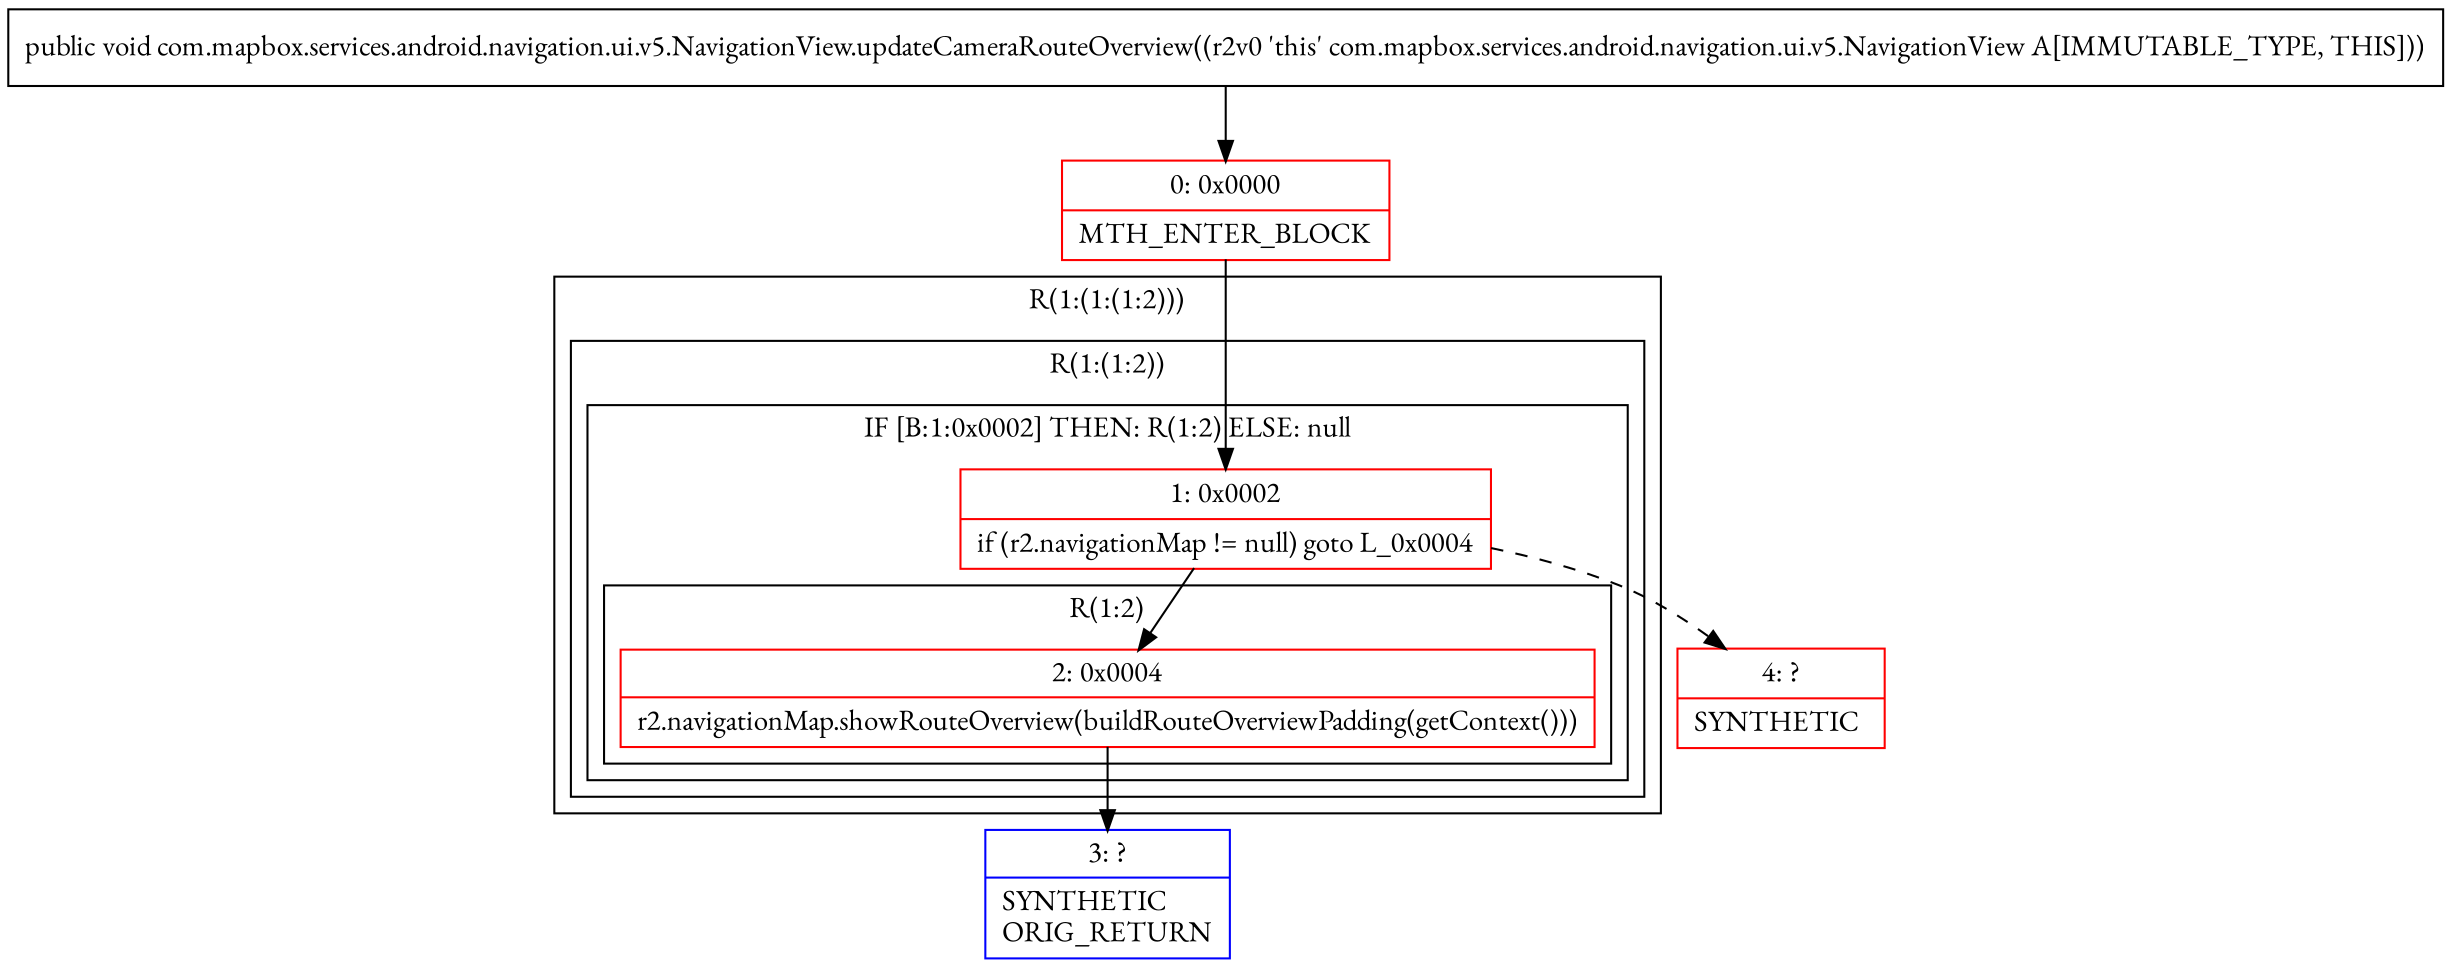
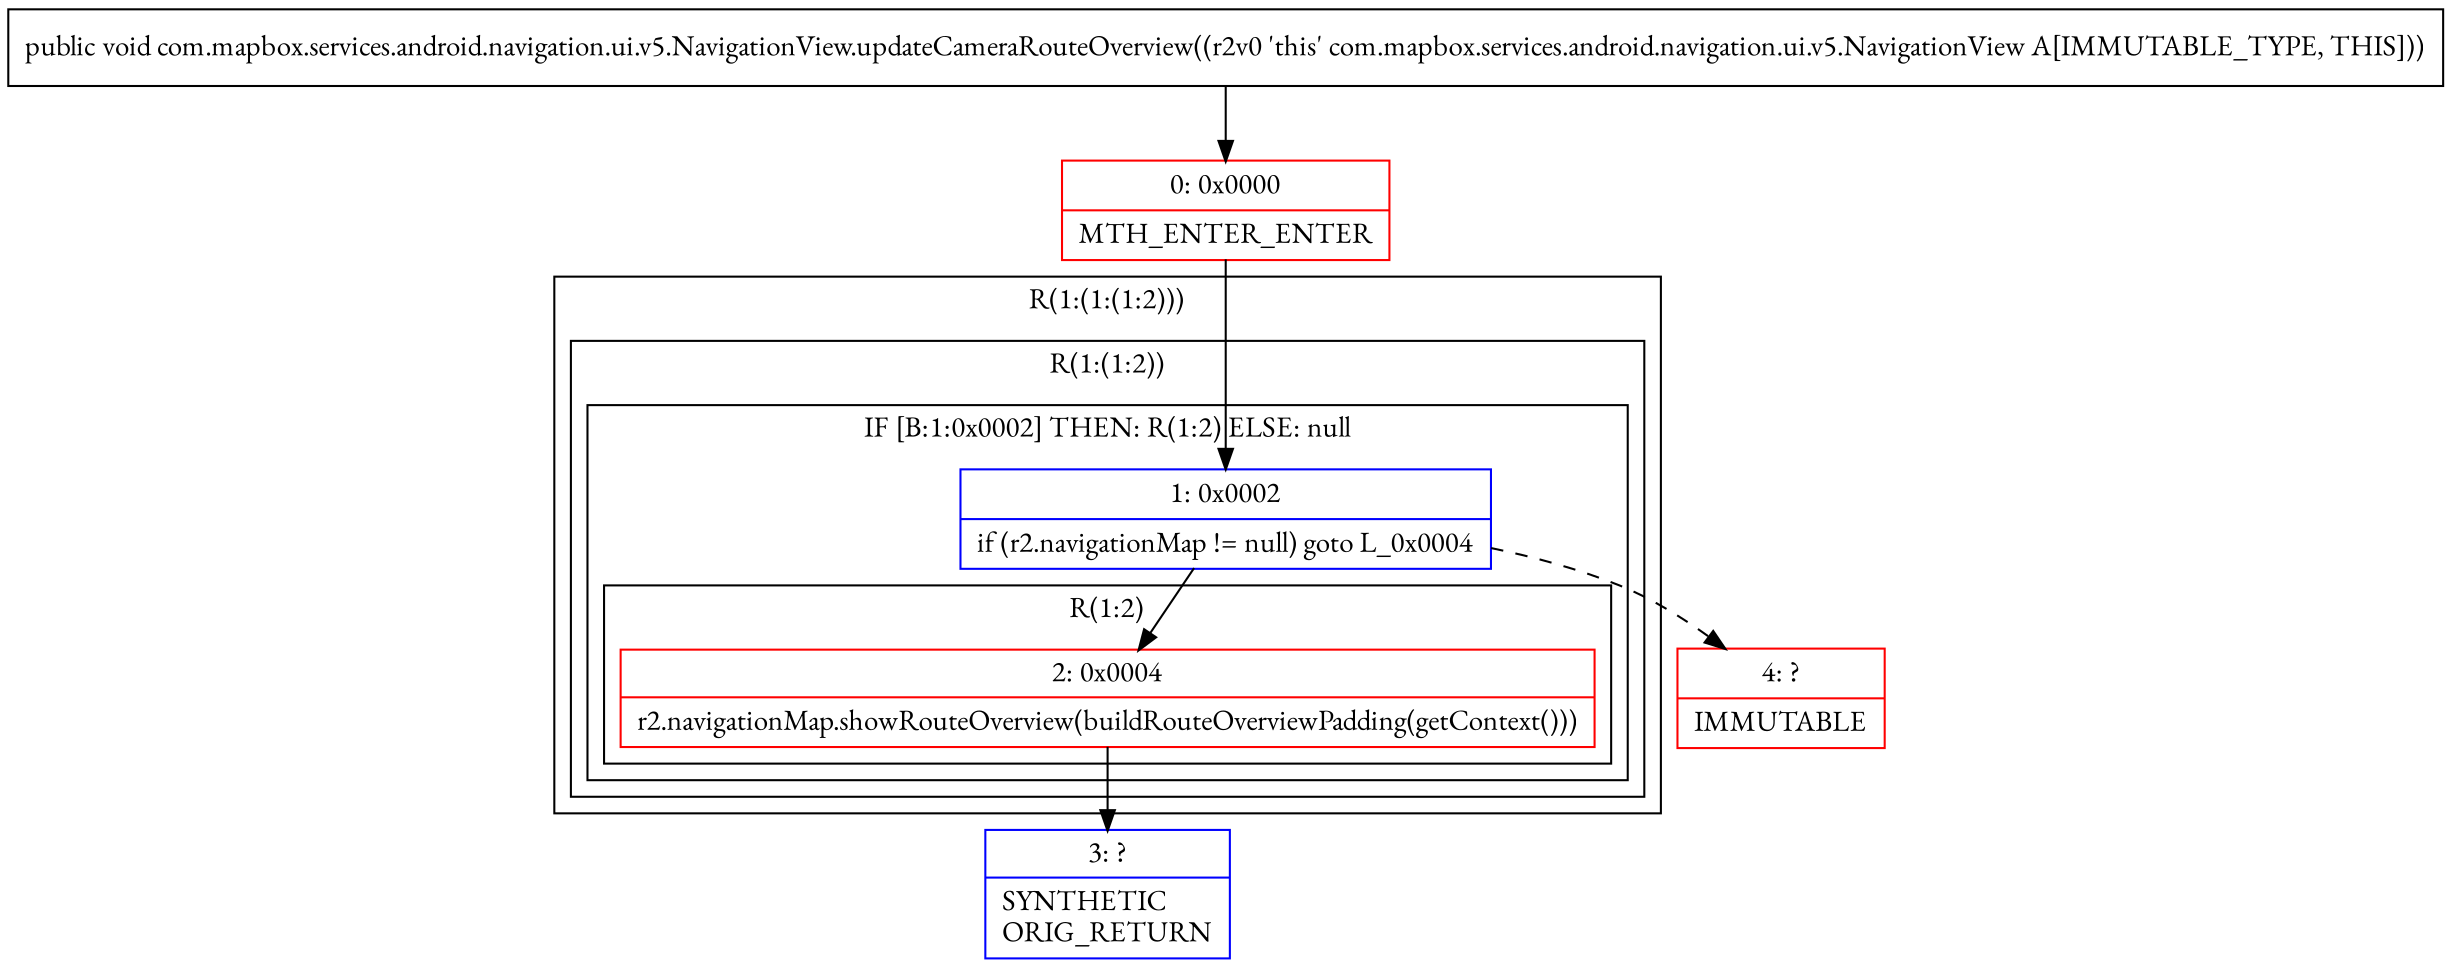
(1226, 234) -> (1226, 234)
(1226, 519) -> (1226, 519)
(1777, 722) -> (1781, 722)
